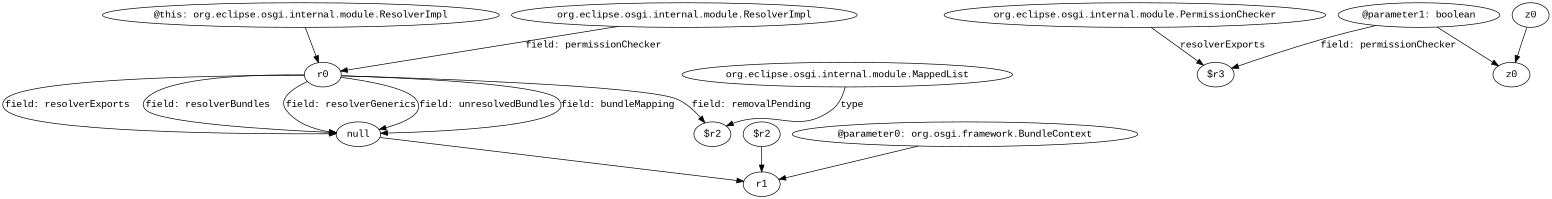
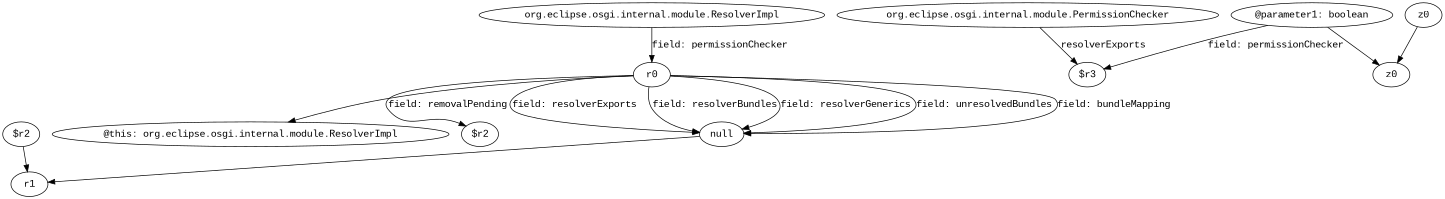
(311, 42) -> (463, 88)
(847, 75) -> none
(965, 134) -> none
